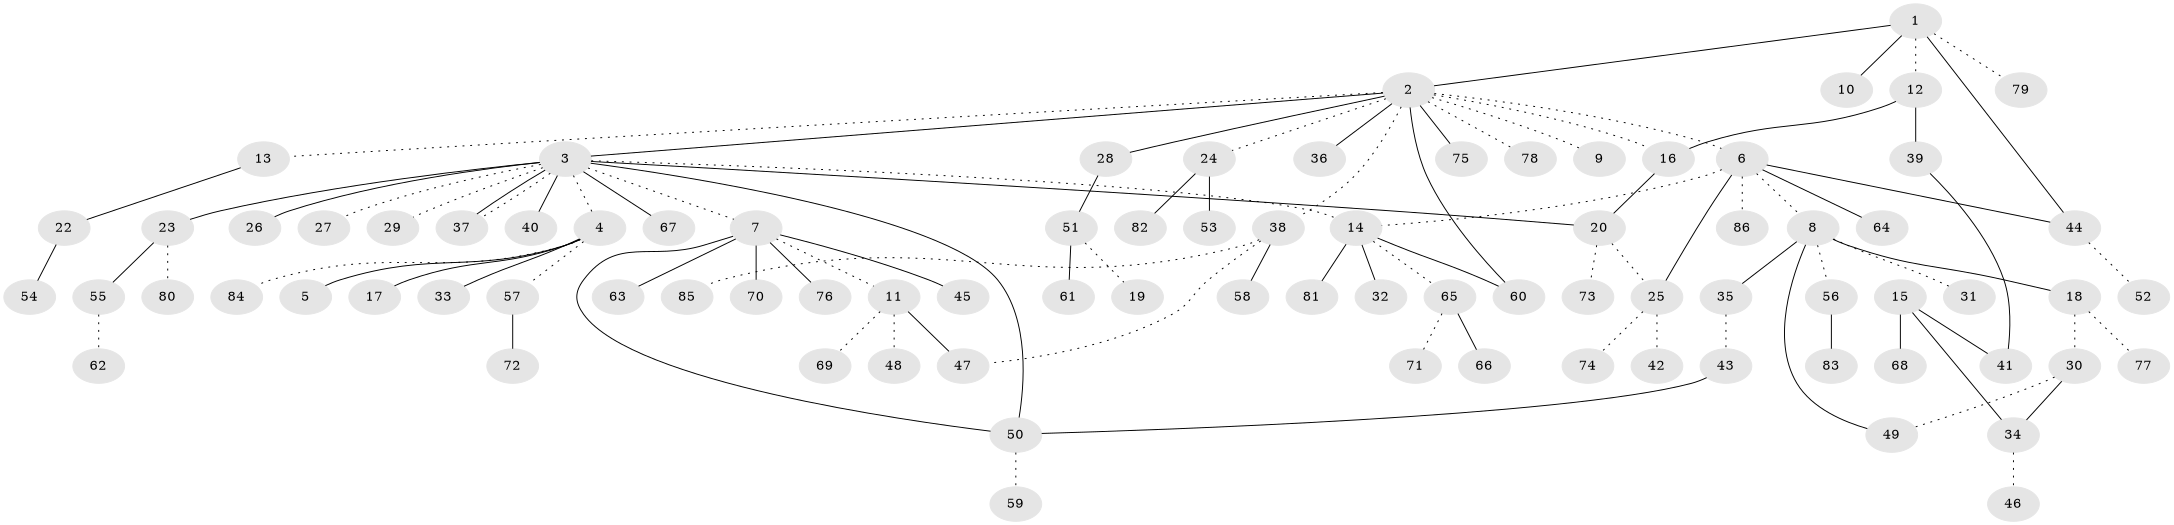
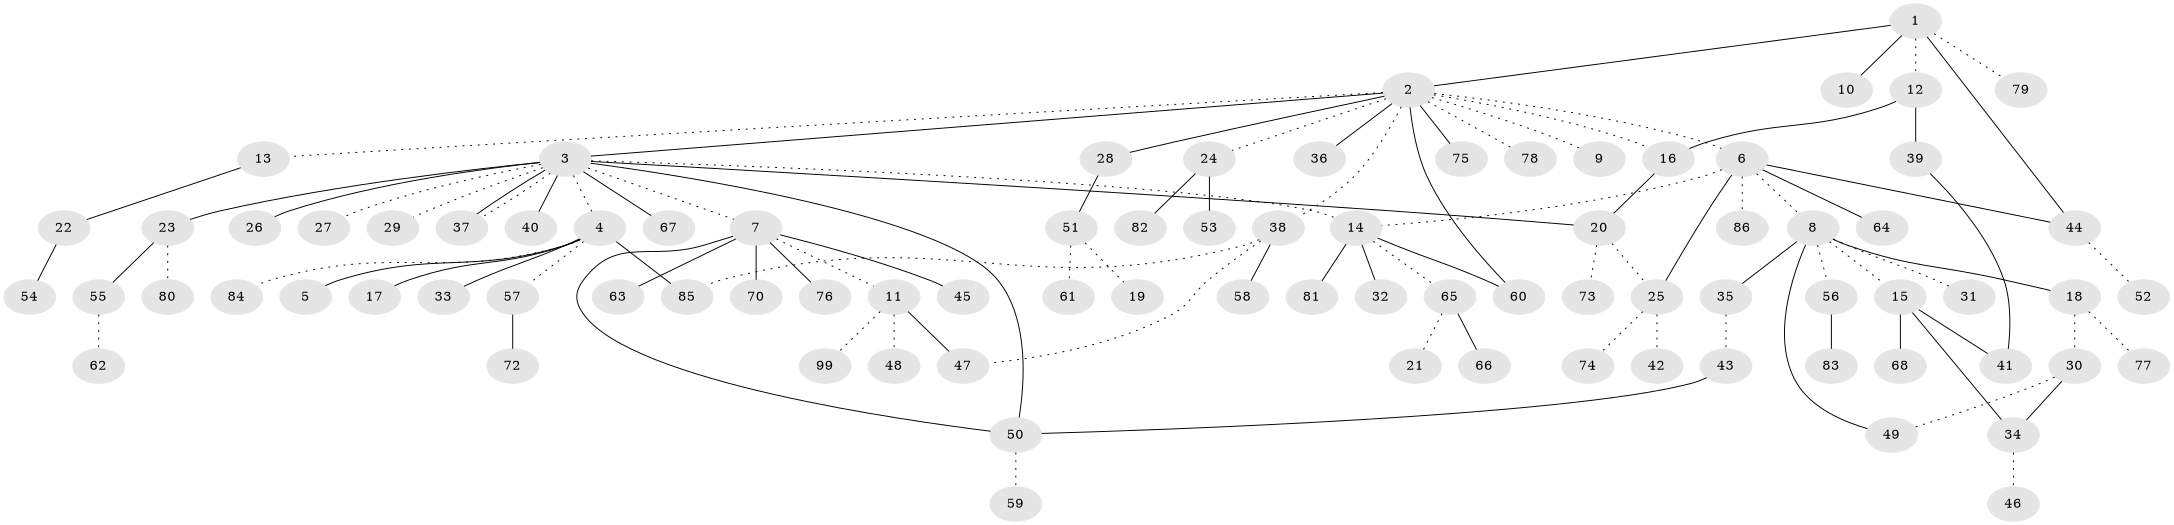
(1070, 261) -> (1070, 261)
none -> (644, 263)
none -> (1857, 263)
(825, 366) -> (825, 366)
(1415, 366) -> (1415, 366)
